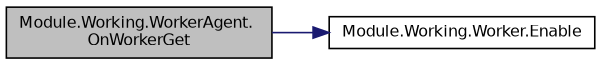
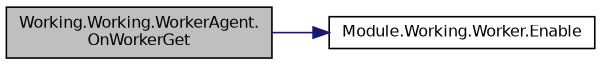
(139, 33) -> (139, 33)
